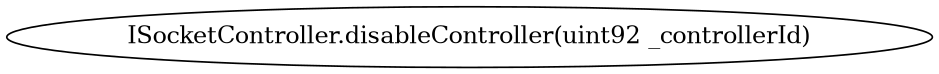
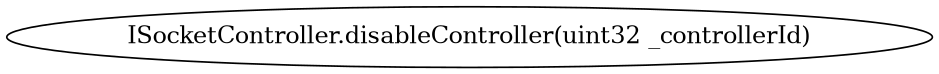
(470, 37) -> (470, 37)
